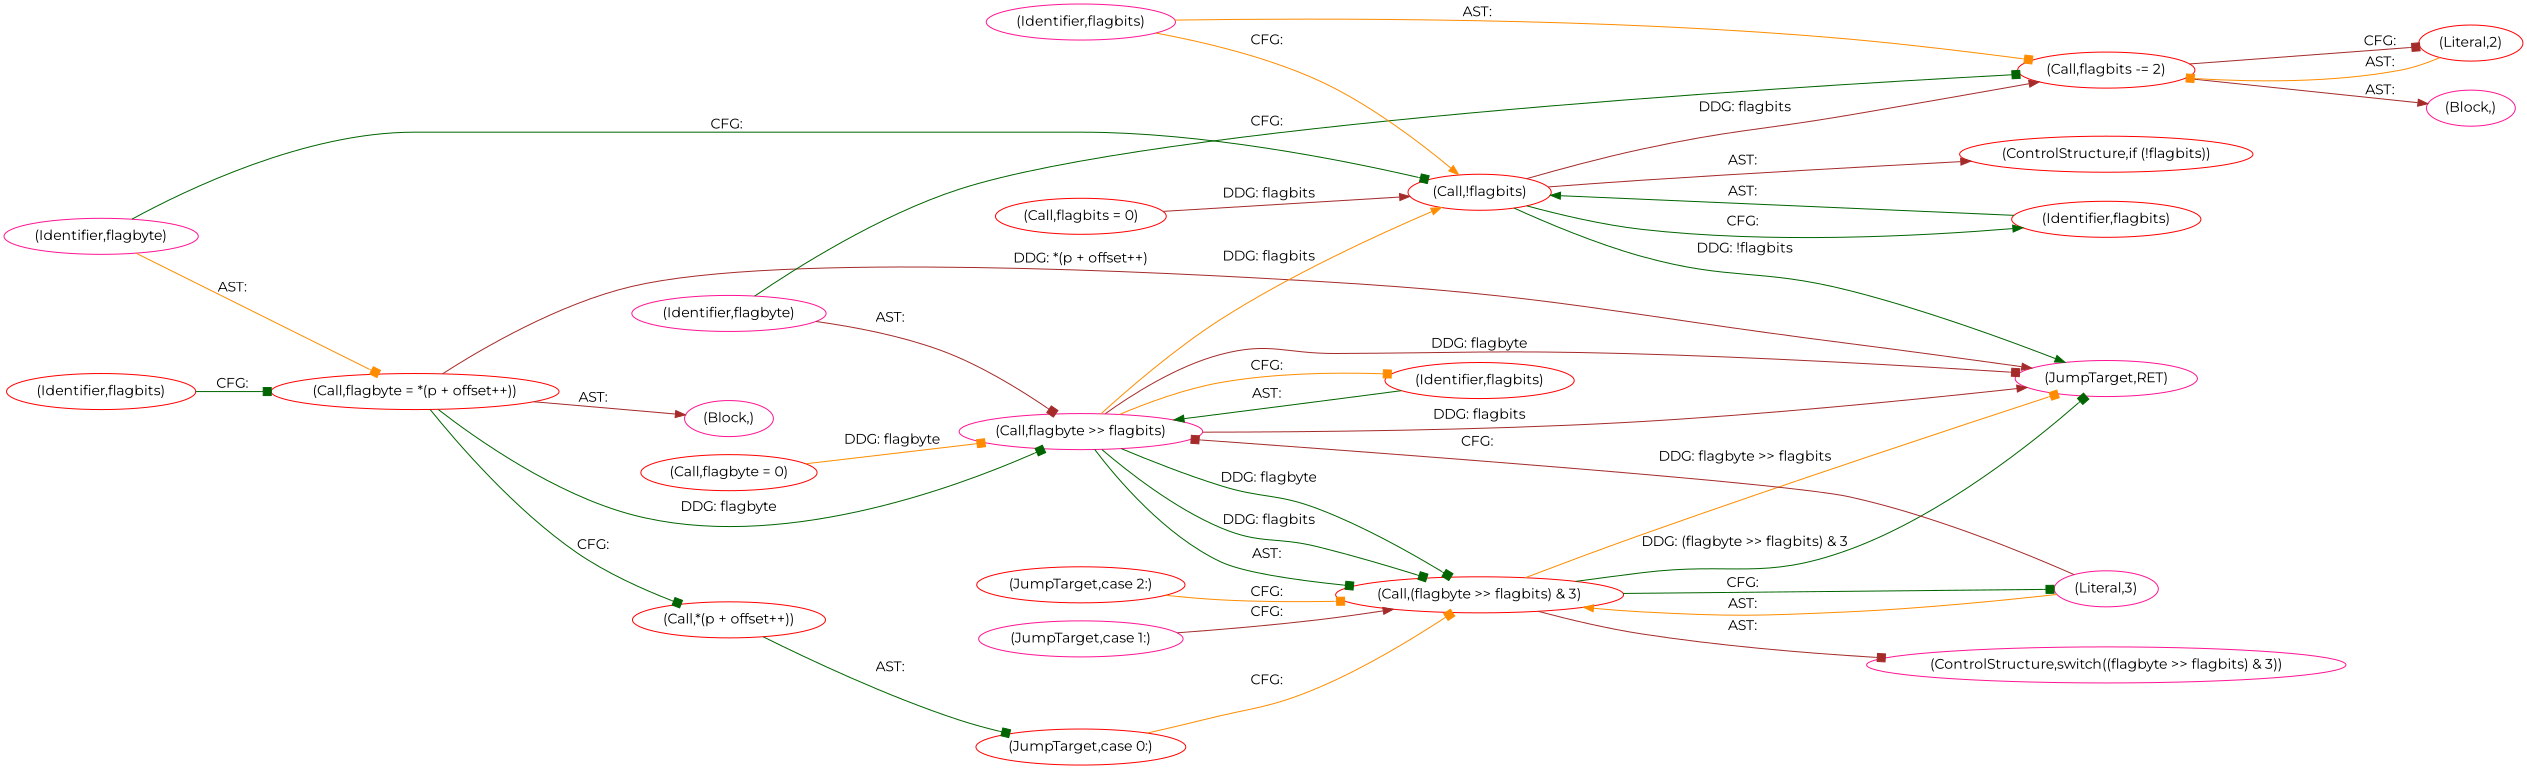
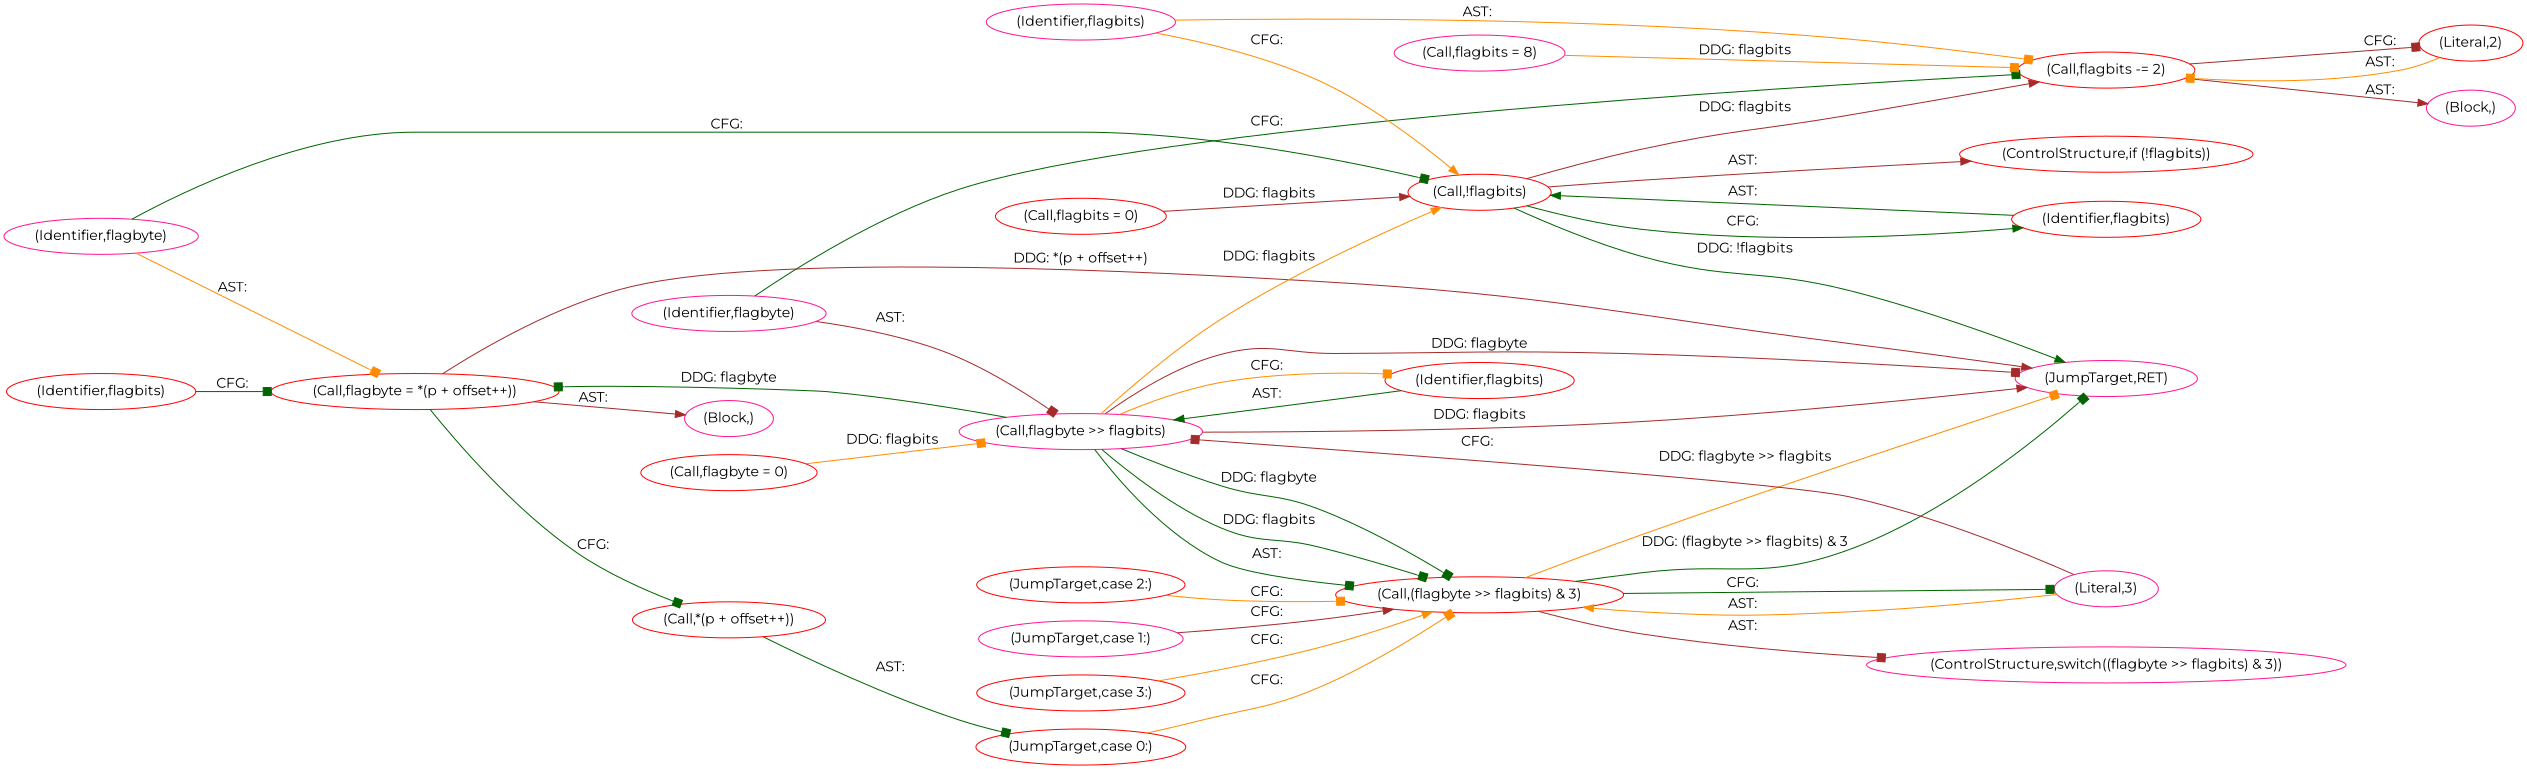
none -> (1480, 53)
(893, 440) -> (893, 440)
(727, 526) -> (786, 390)
none -> (1081, 693)
